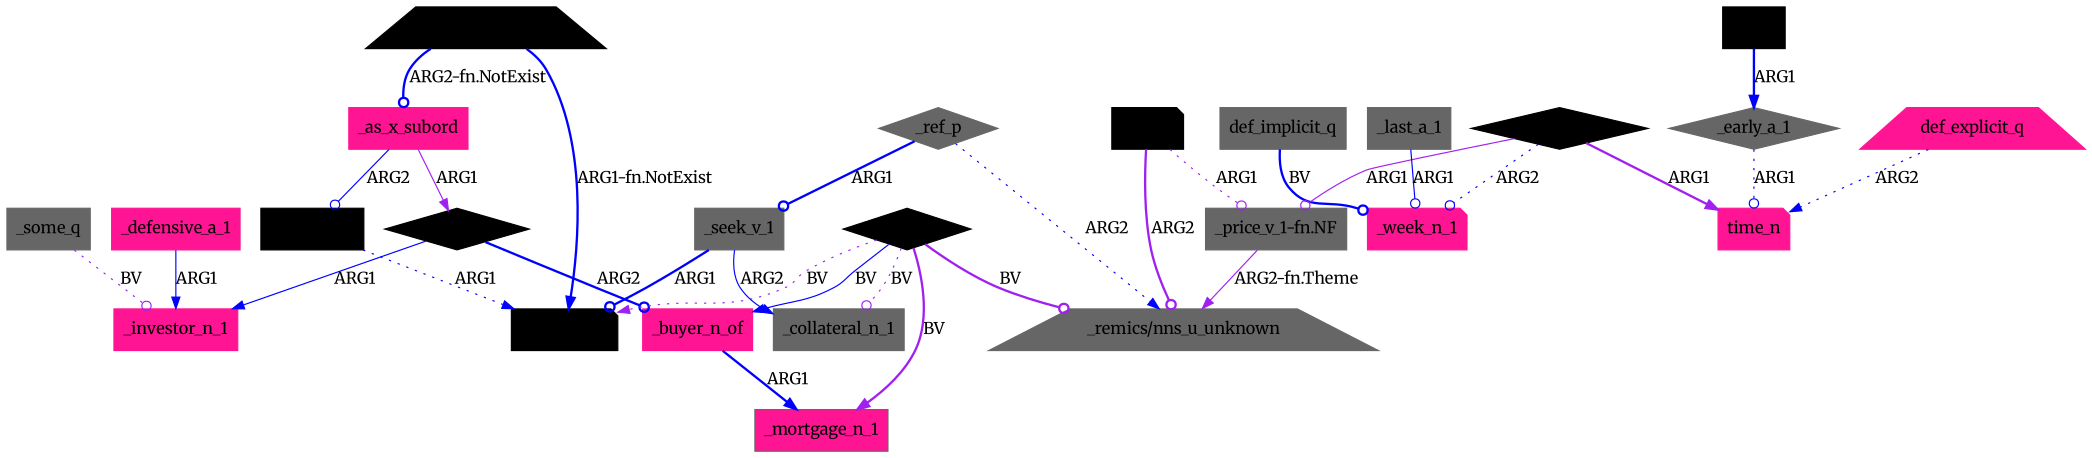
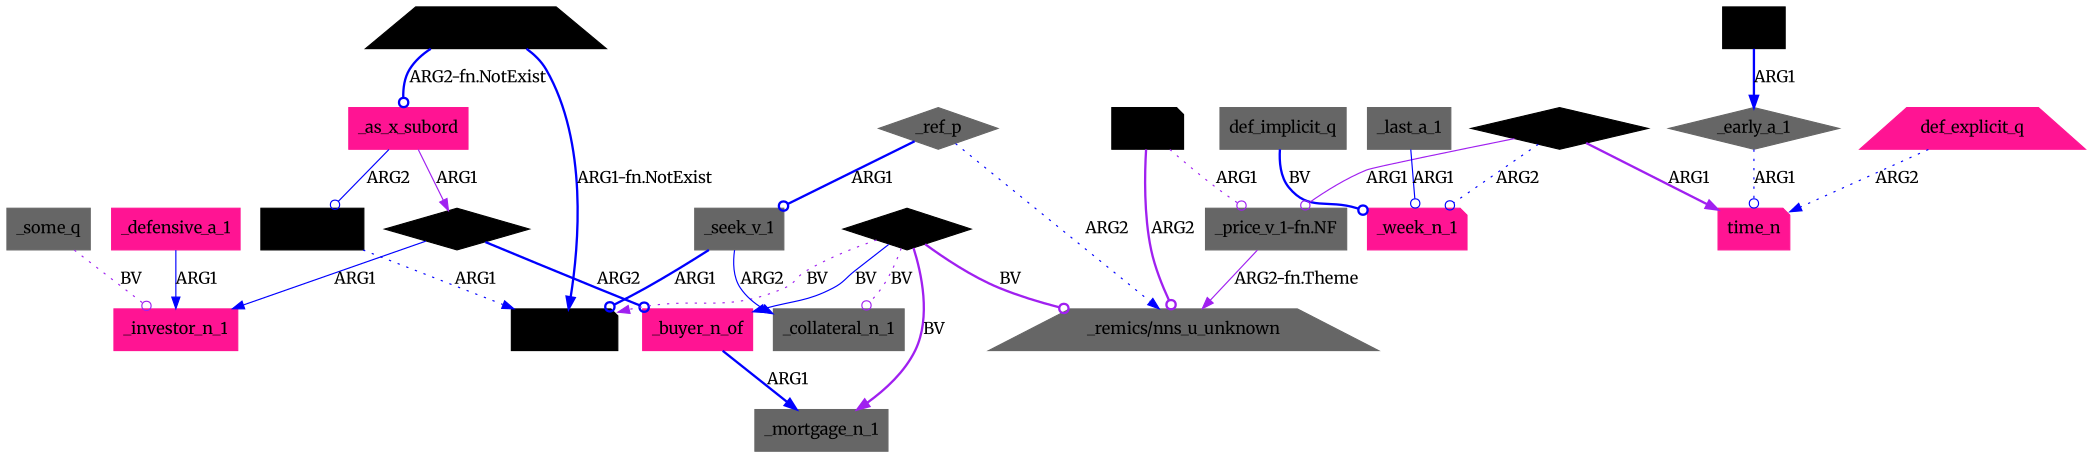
(821, 430) -> (821, 430)
